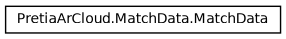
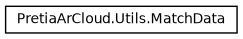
(143, 20) -> (121, 20)
